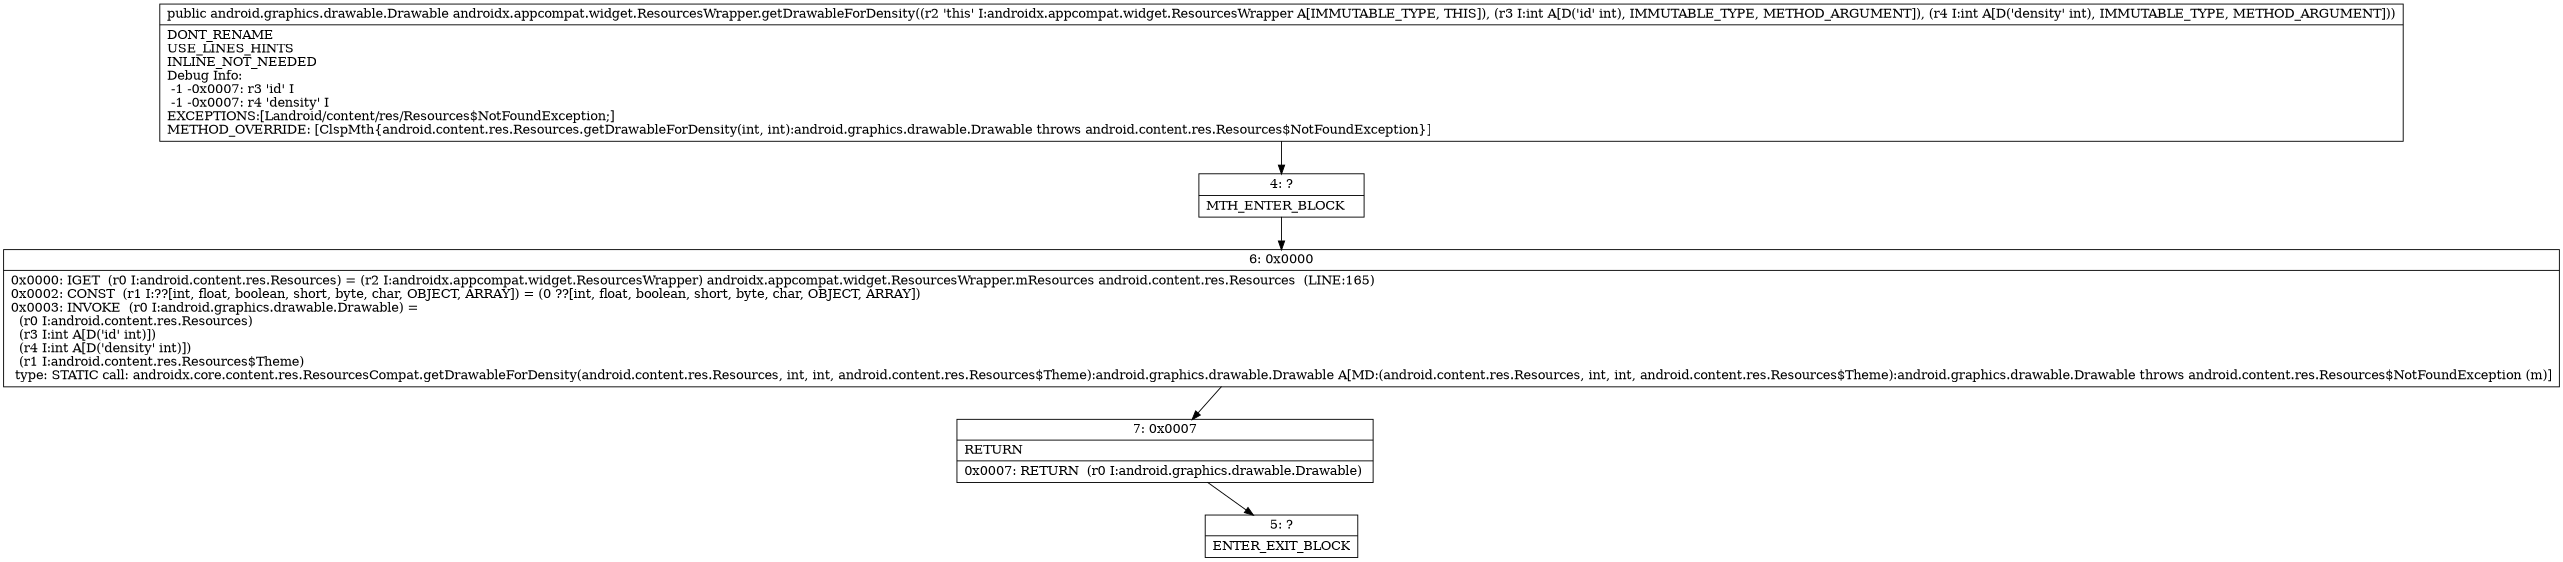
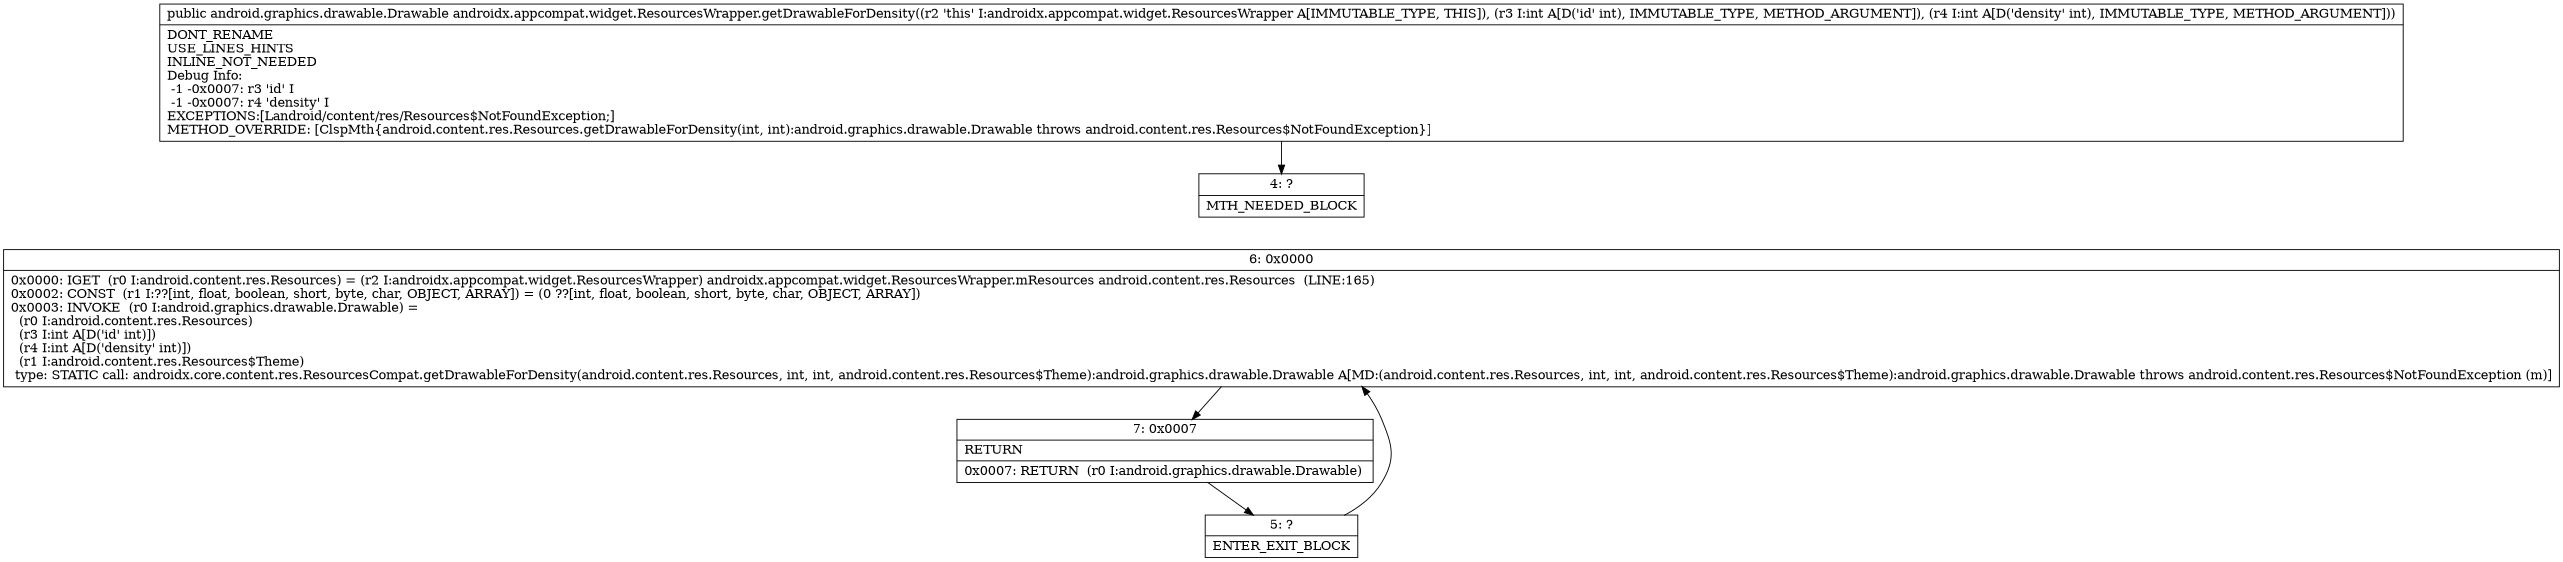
(1276, 206) -> (1281, 206)
(1281, 229) -> (1390, 462)
